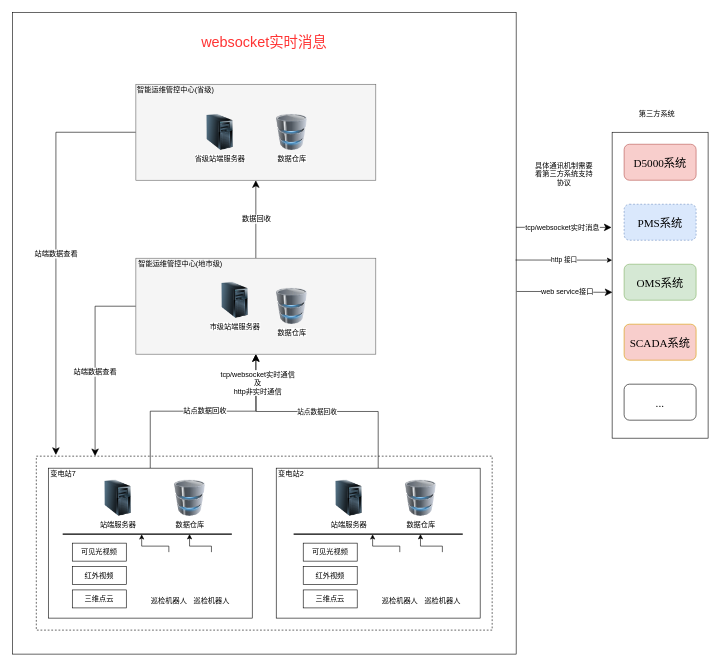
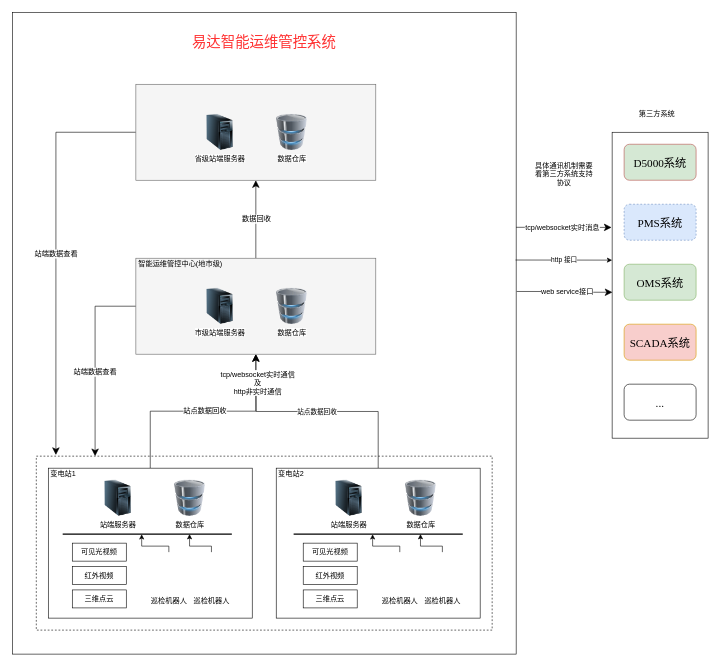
(264, 42) -> (264, 42)
(176, 90) -> none
(660, 162) -> (660, 162)
(235, 300) -> (220, 306)
(63, 474) -> (63, 474)
